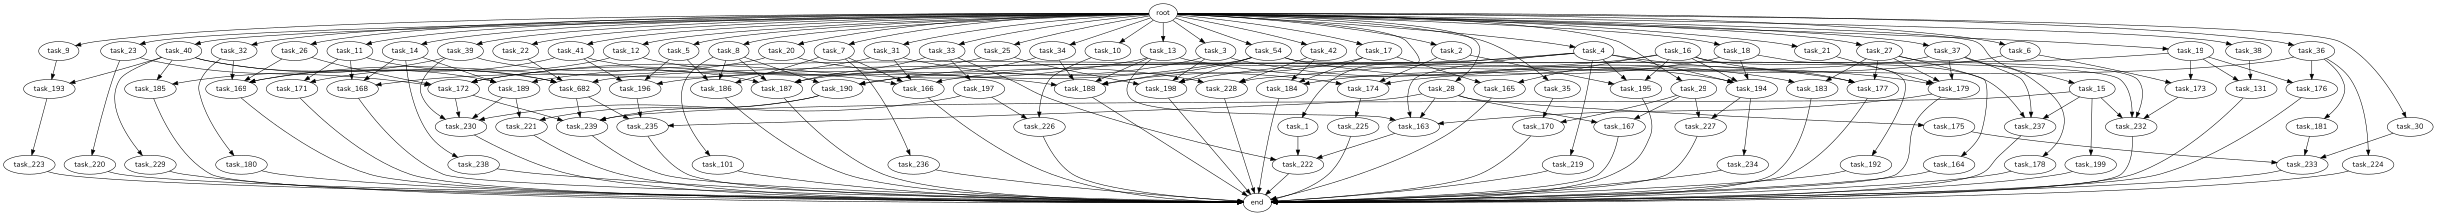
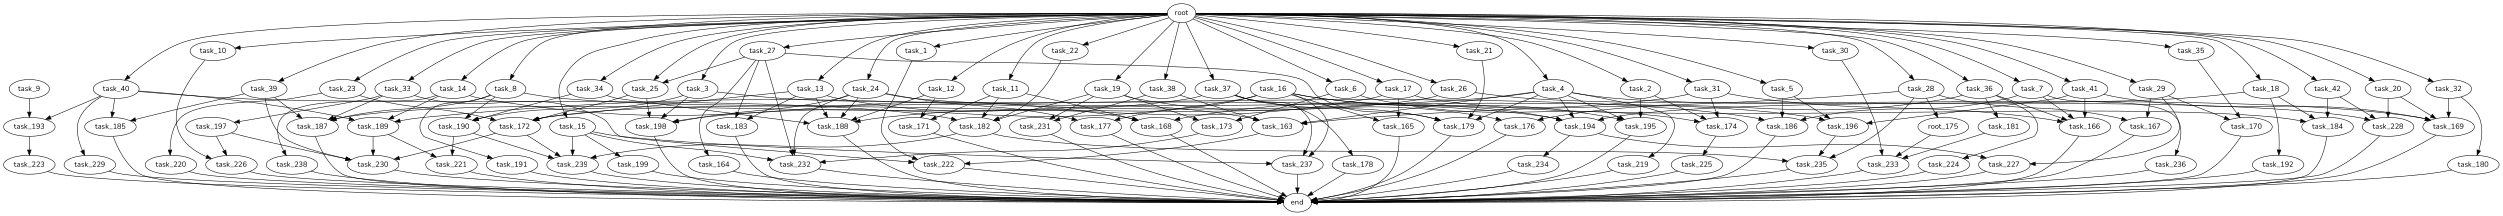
(561, 19) -> none
(1268, 51) -> (866, 89)
(1877, 67) -> (702, 70)
(575, 89) -> (975, 127)
(2251, 89) -> (1035, 127)
(1688, 111) -> (1217, 107)
(1949, 127) -> (1943, 127)
(718, 165) -> (512, 165)
